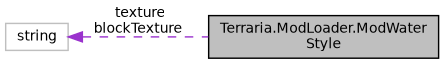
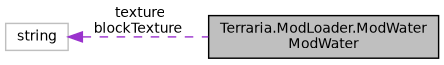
(324, 37) -> (324, 37)
